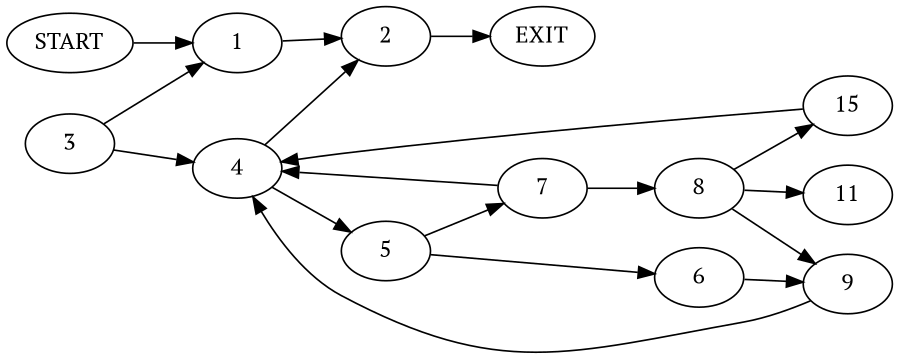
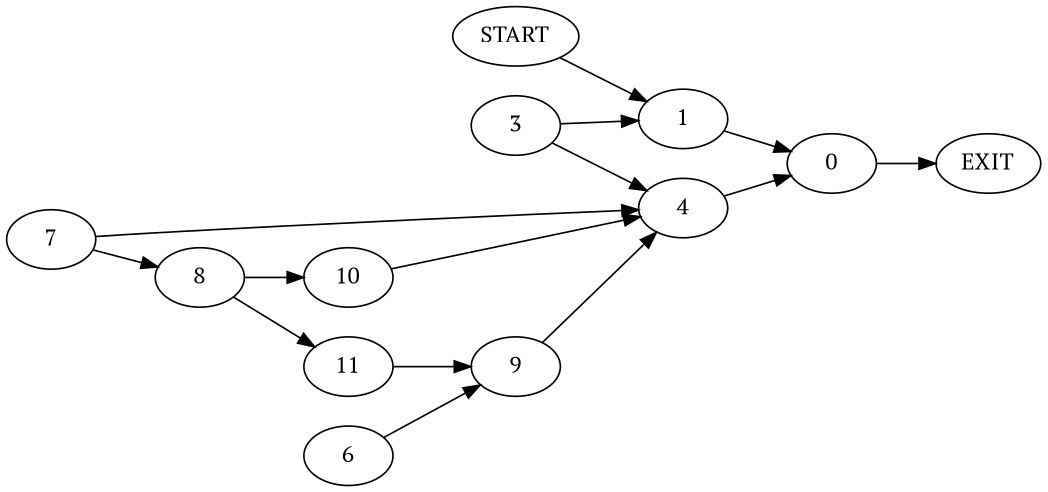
(386, 36) -> (832, 163)
(848, 106) -> (348, 277)
(767, 232) -> (423, 367)
(386, 251) -> none
